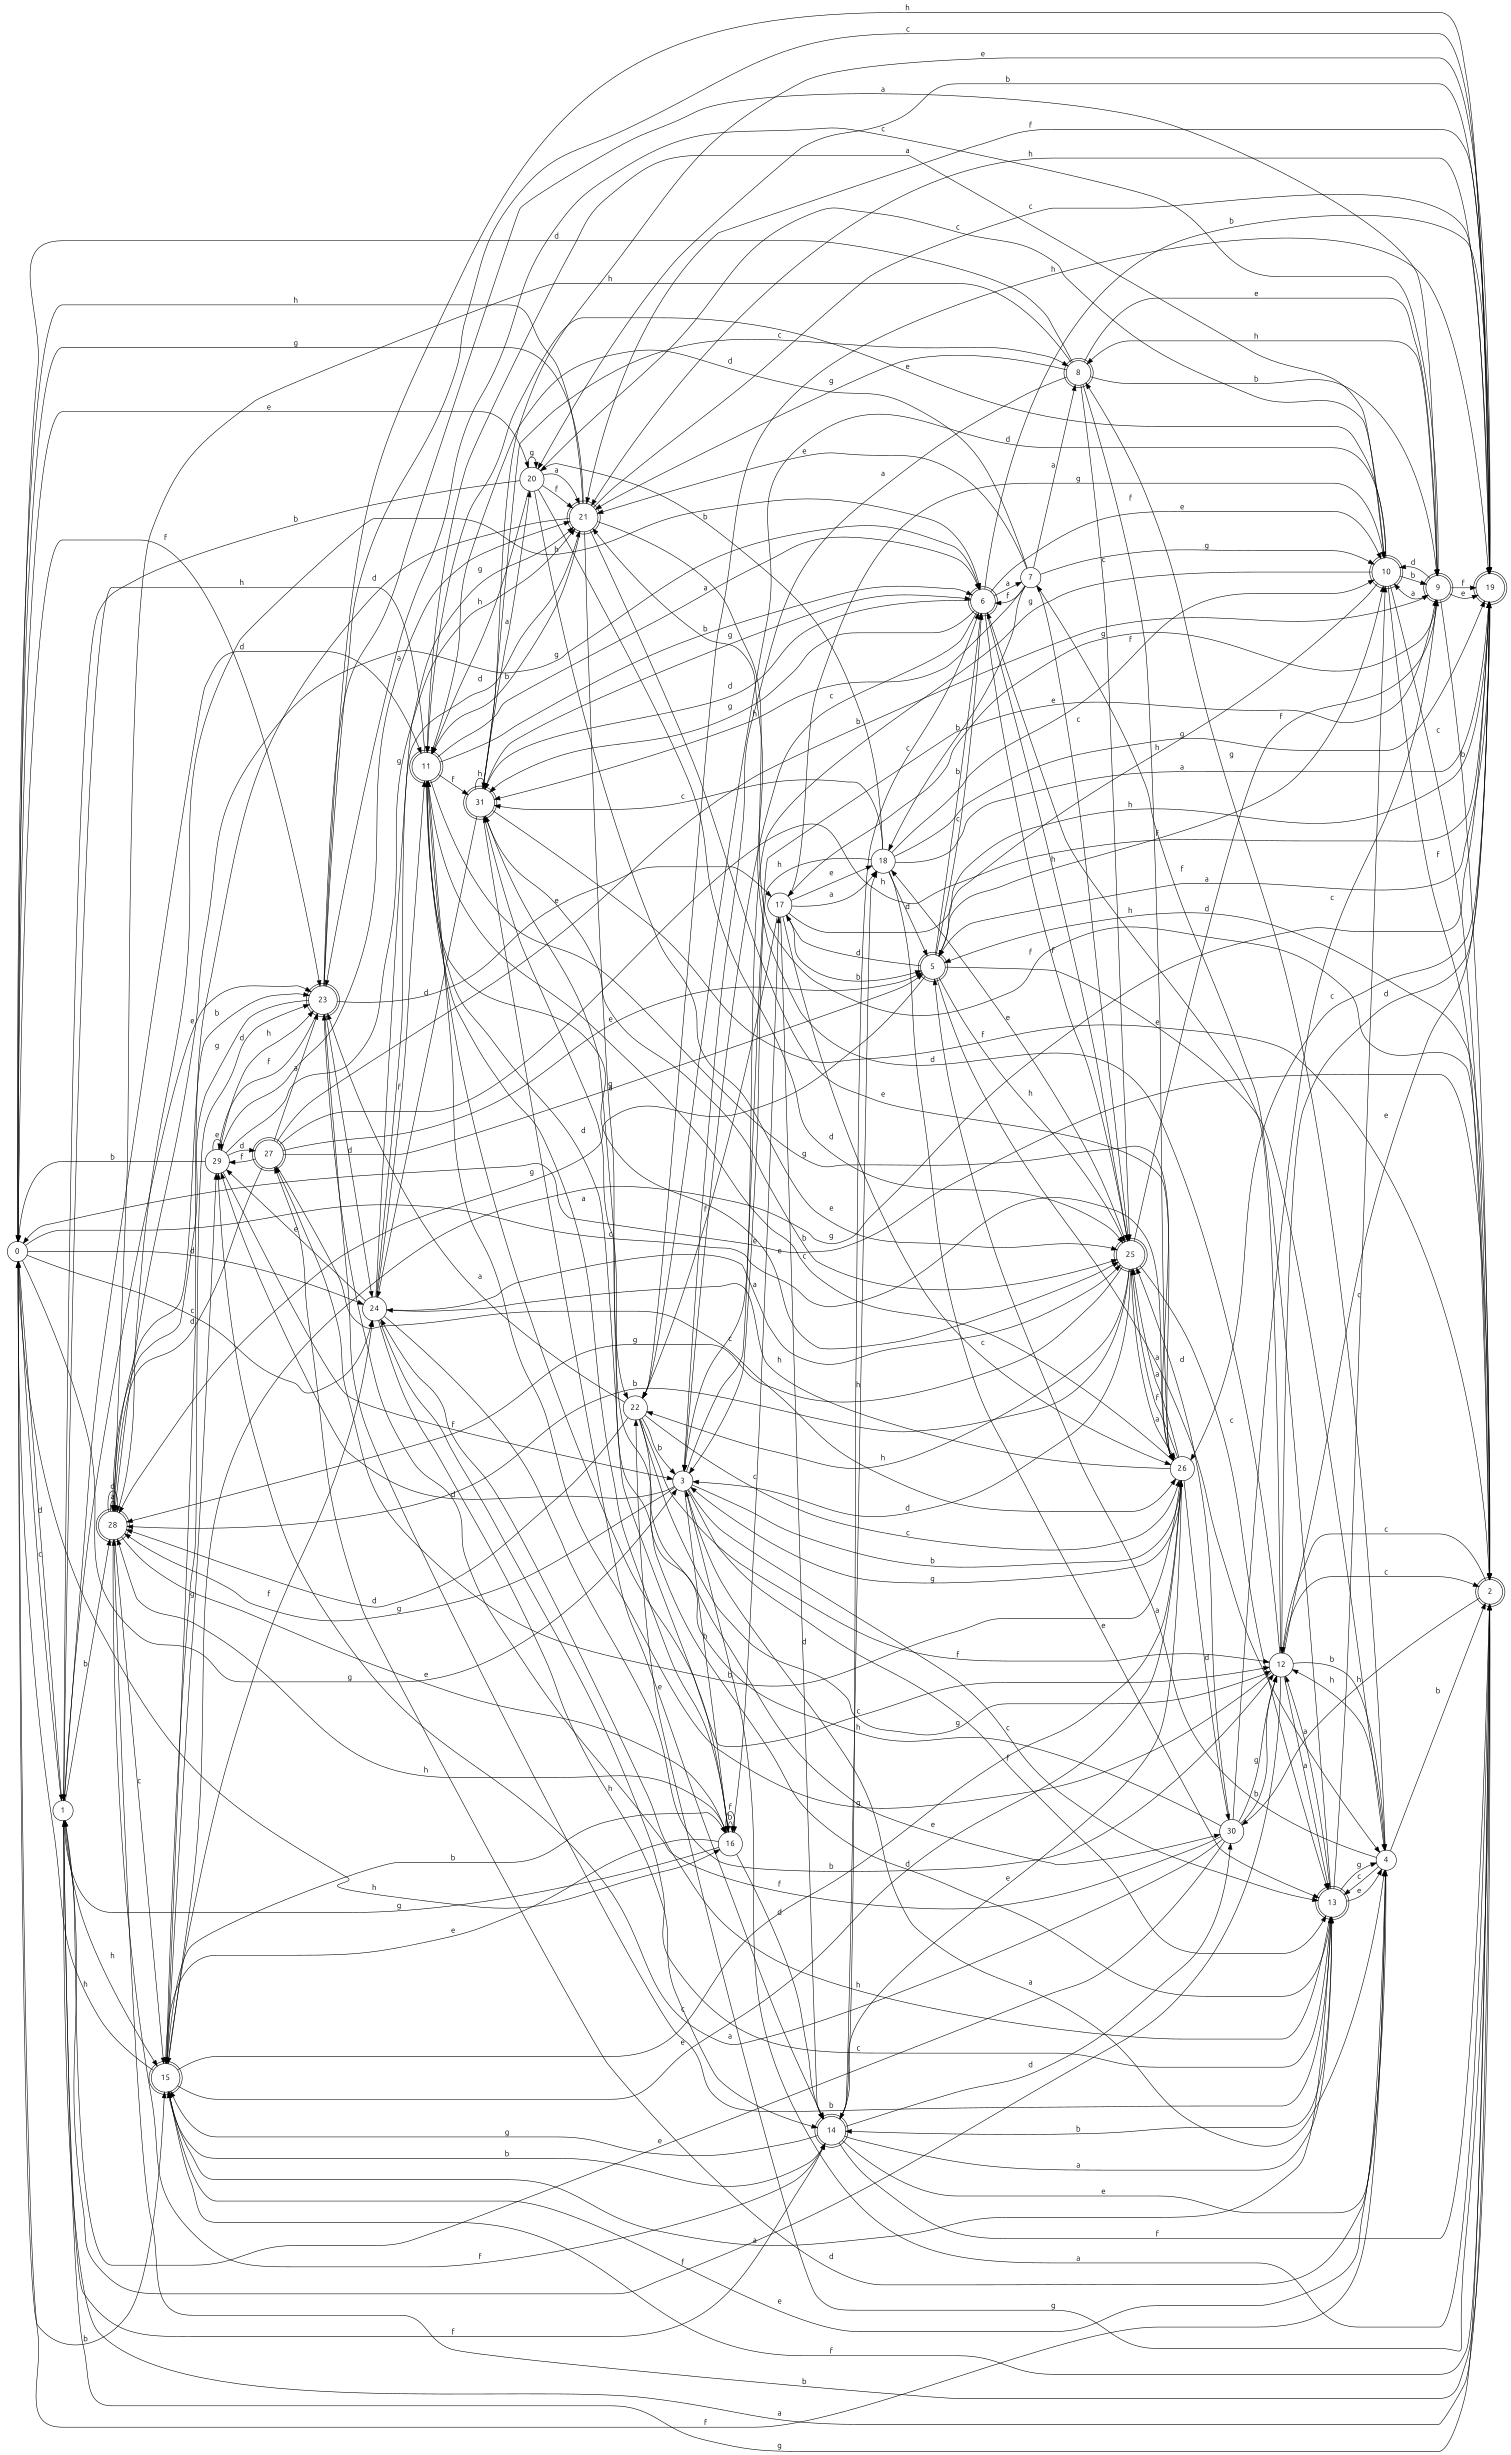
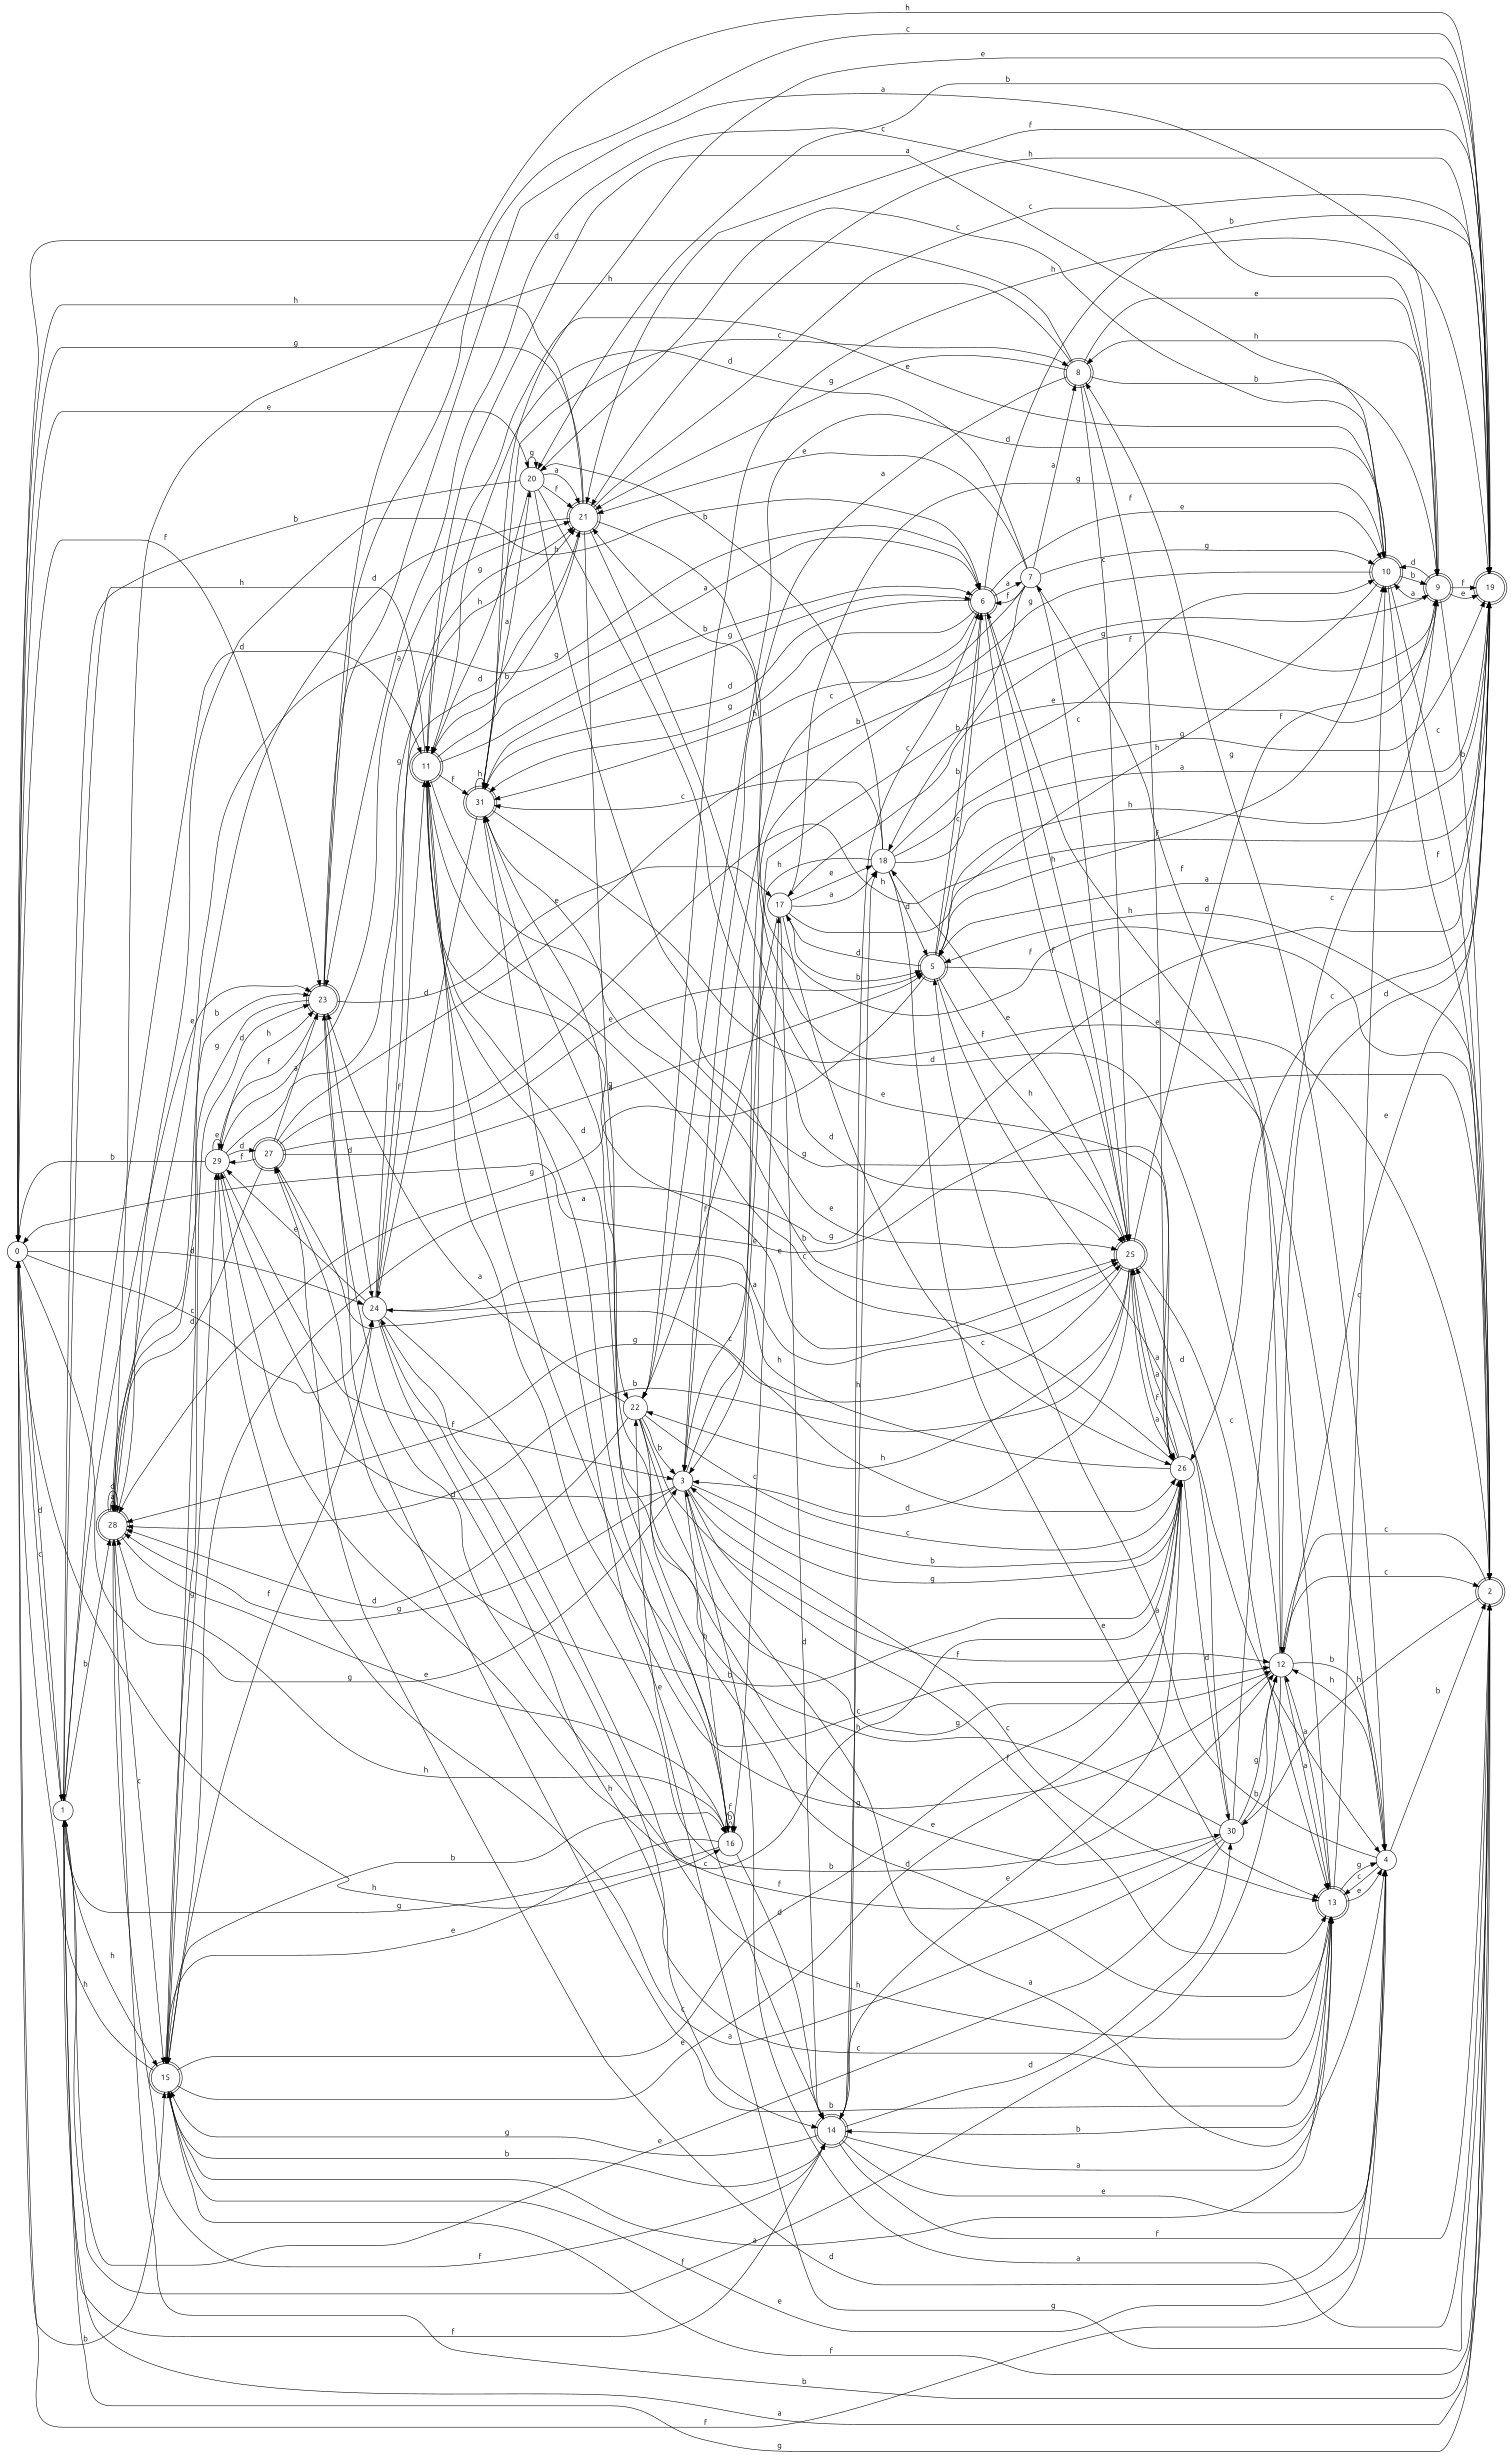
(722, 1248) -> (595, 1792)
